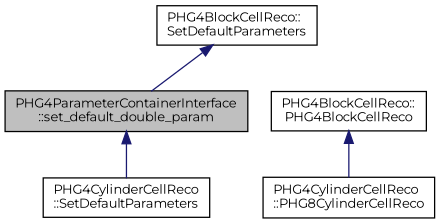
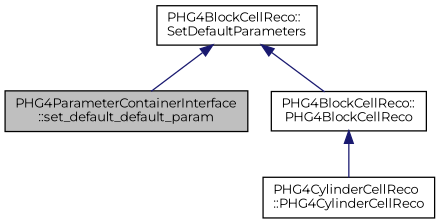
none -> (298, 72)
(126, 111) -> (126, 111)
(126, 198) -> none
(349, 198) -> (349, 198)
